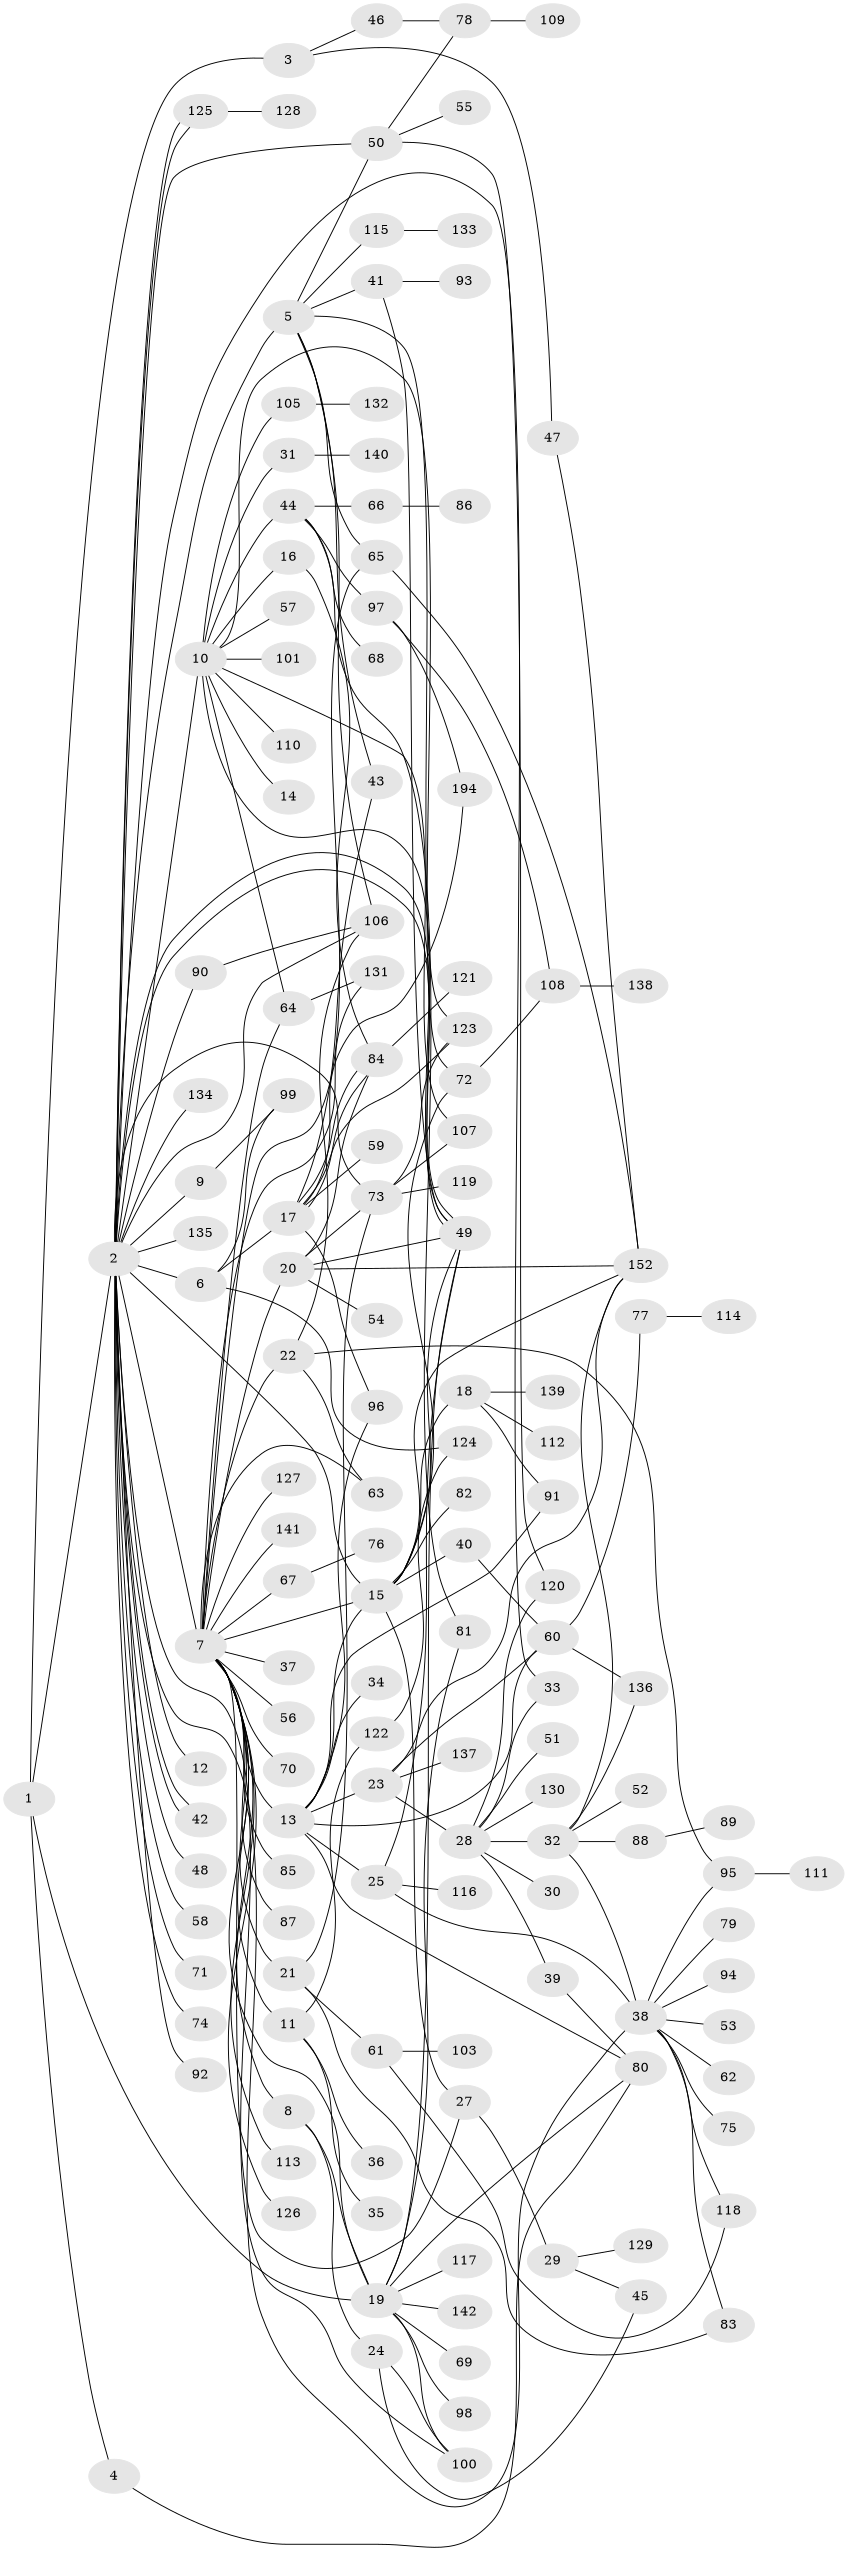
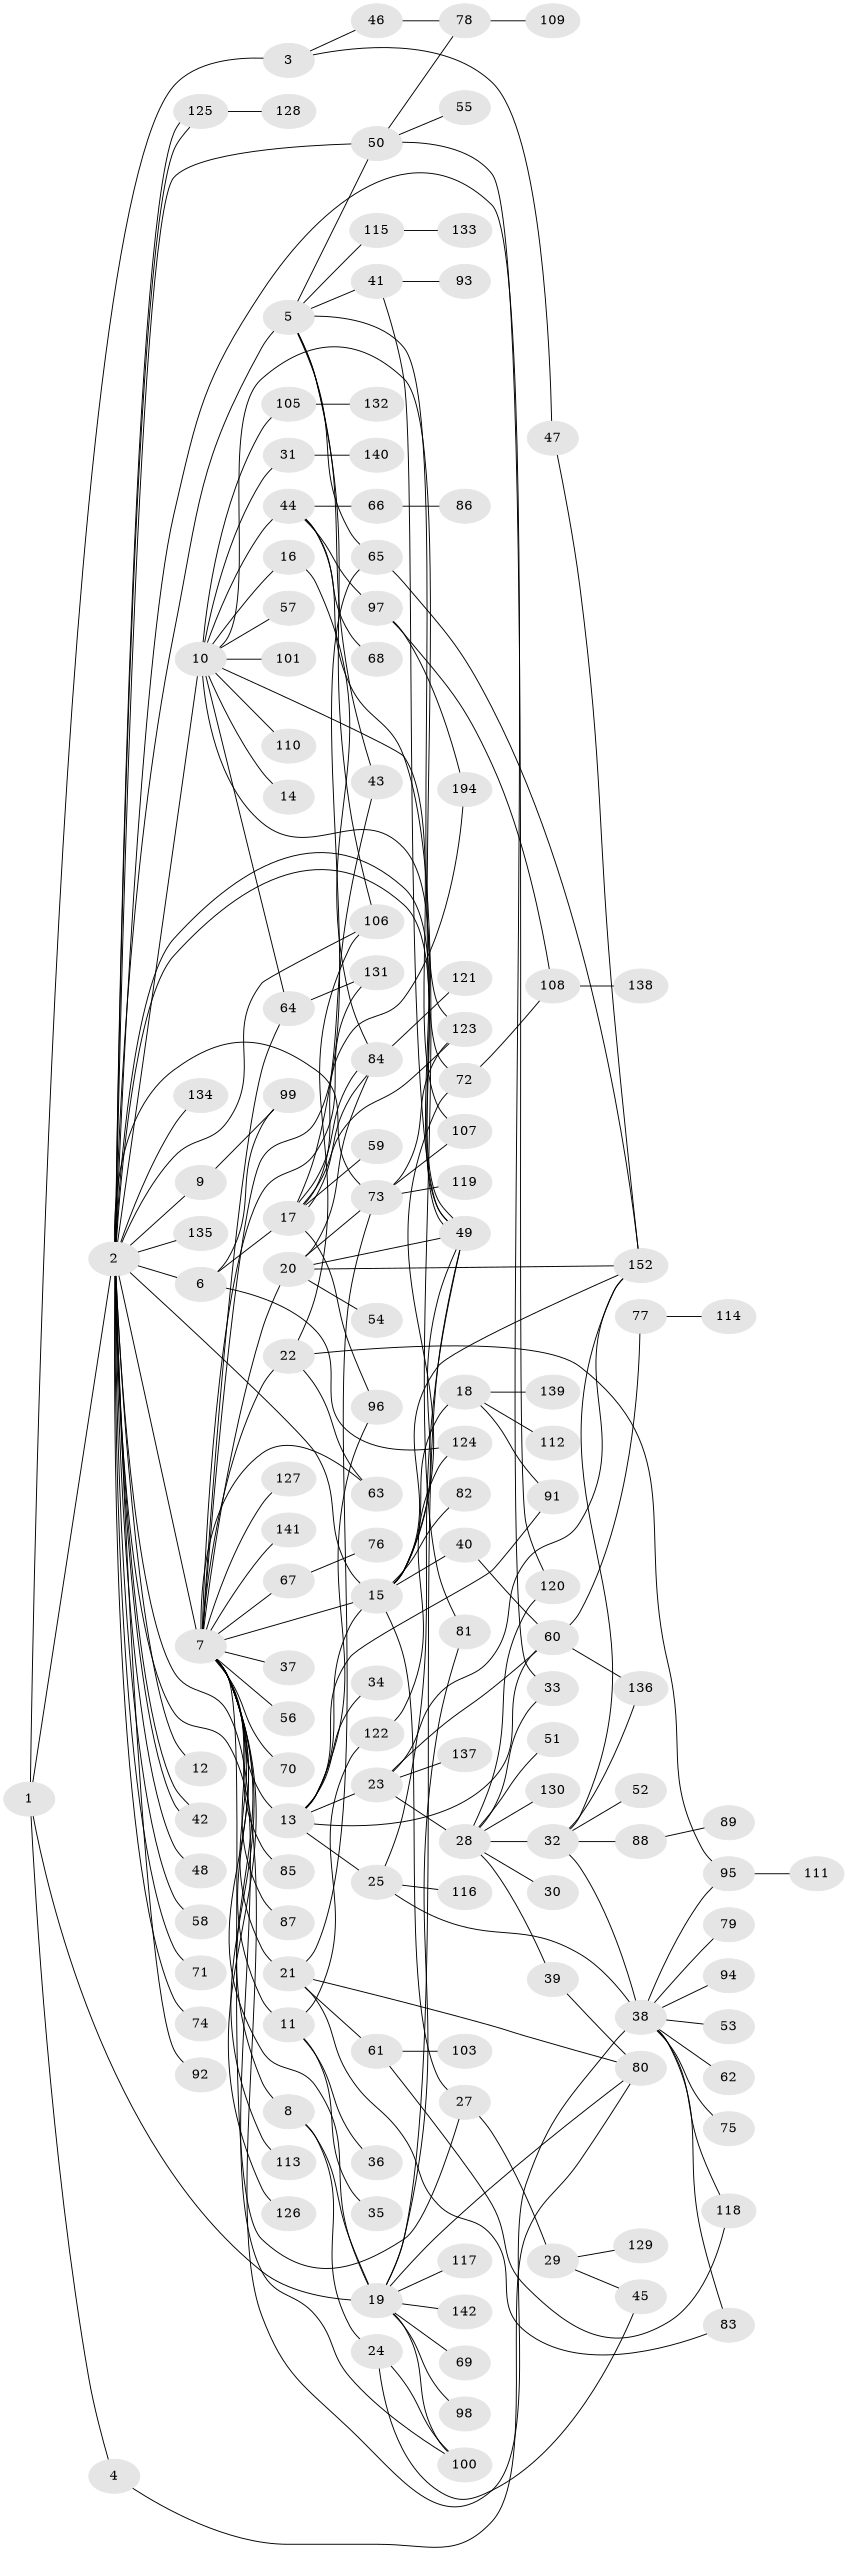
(201, 973) -> none
(446, 1963) -> (466, 2018)
